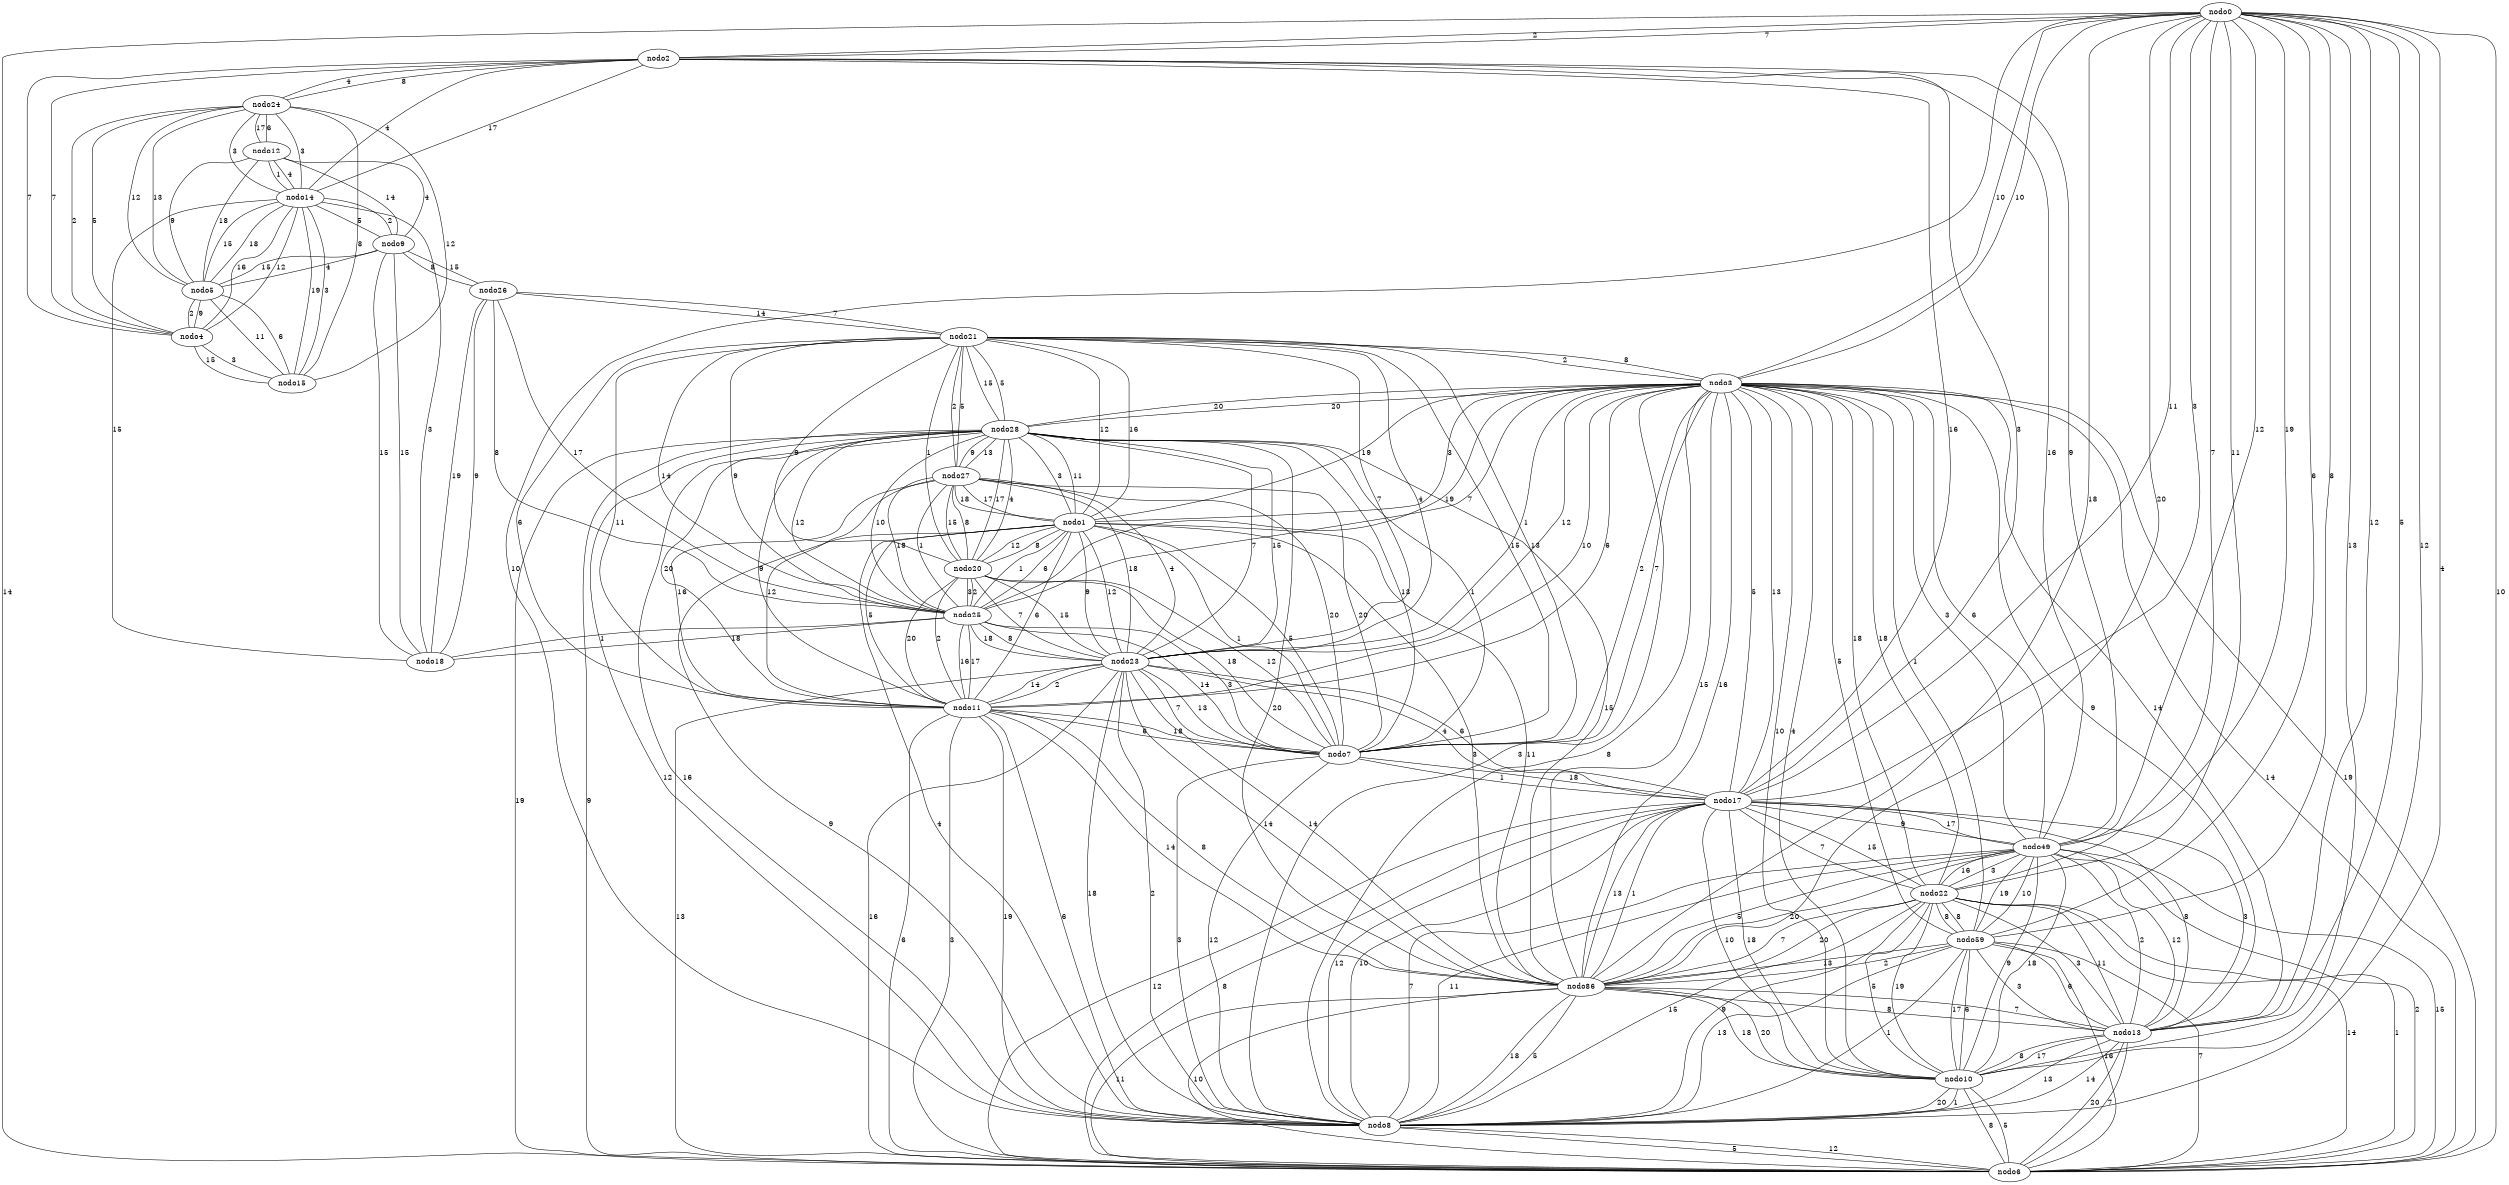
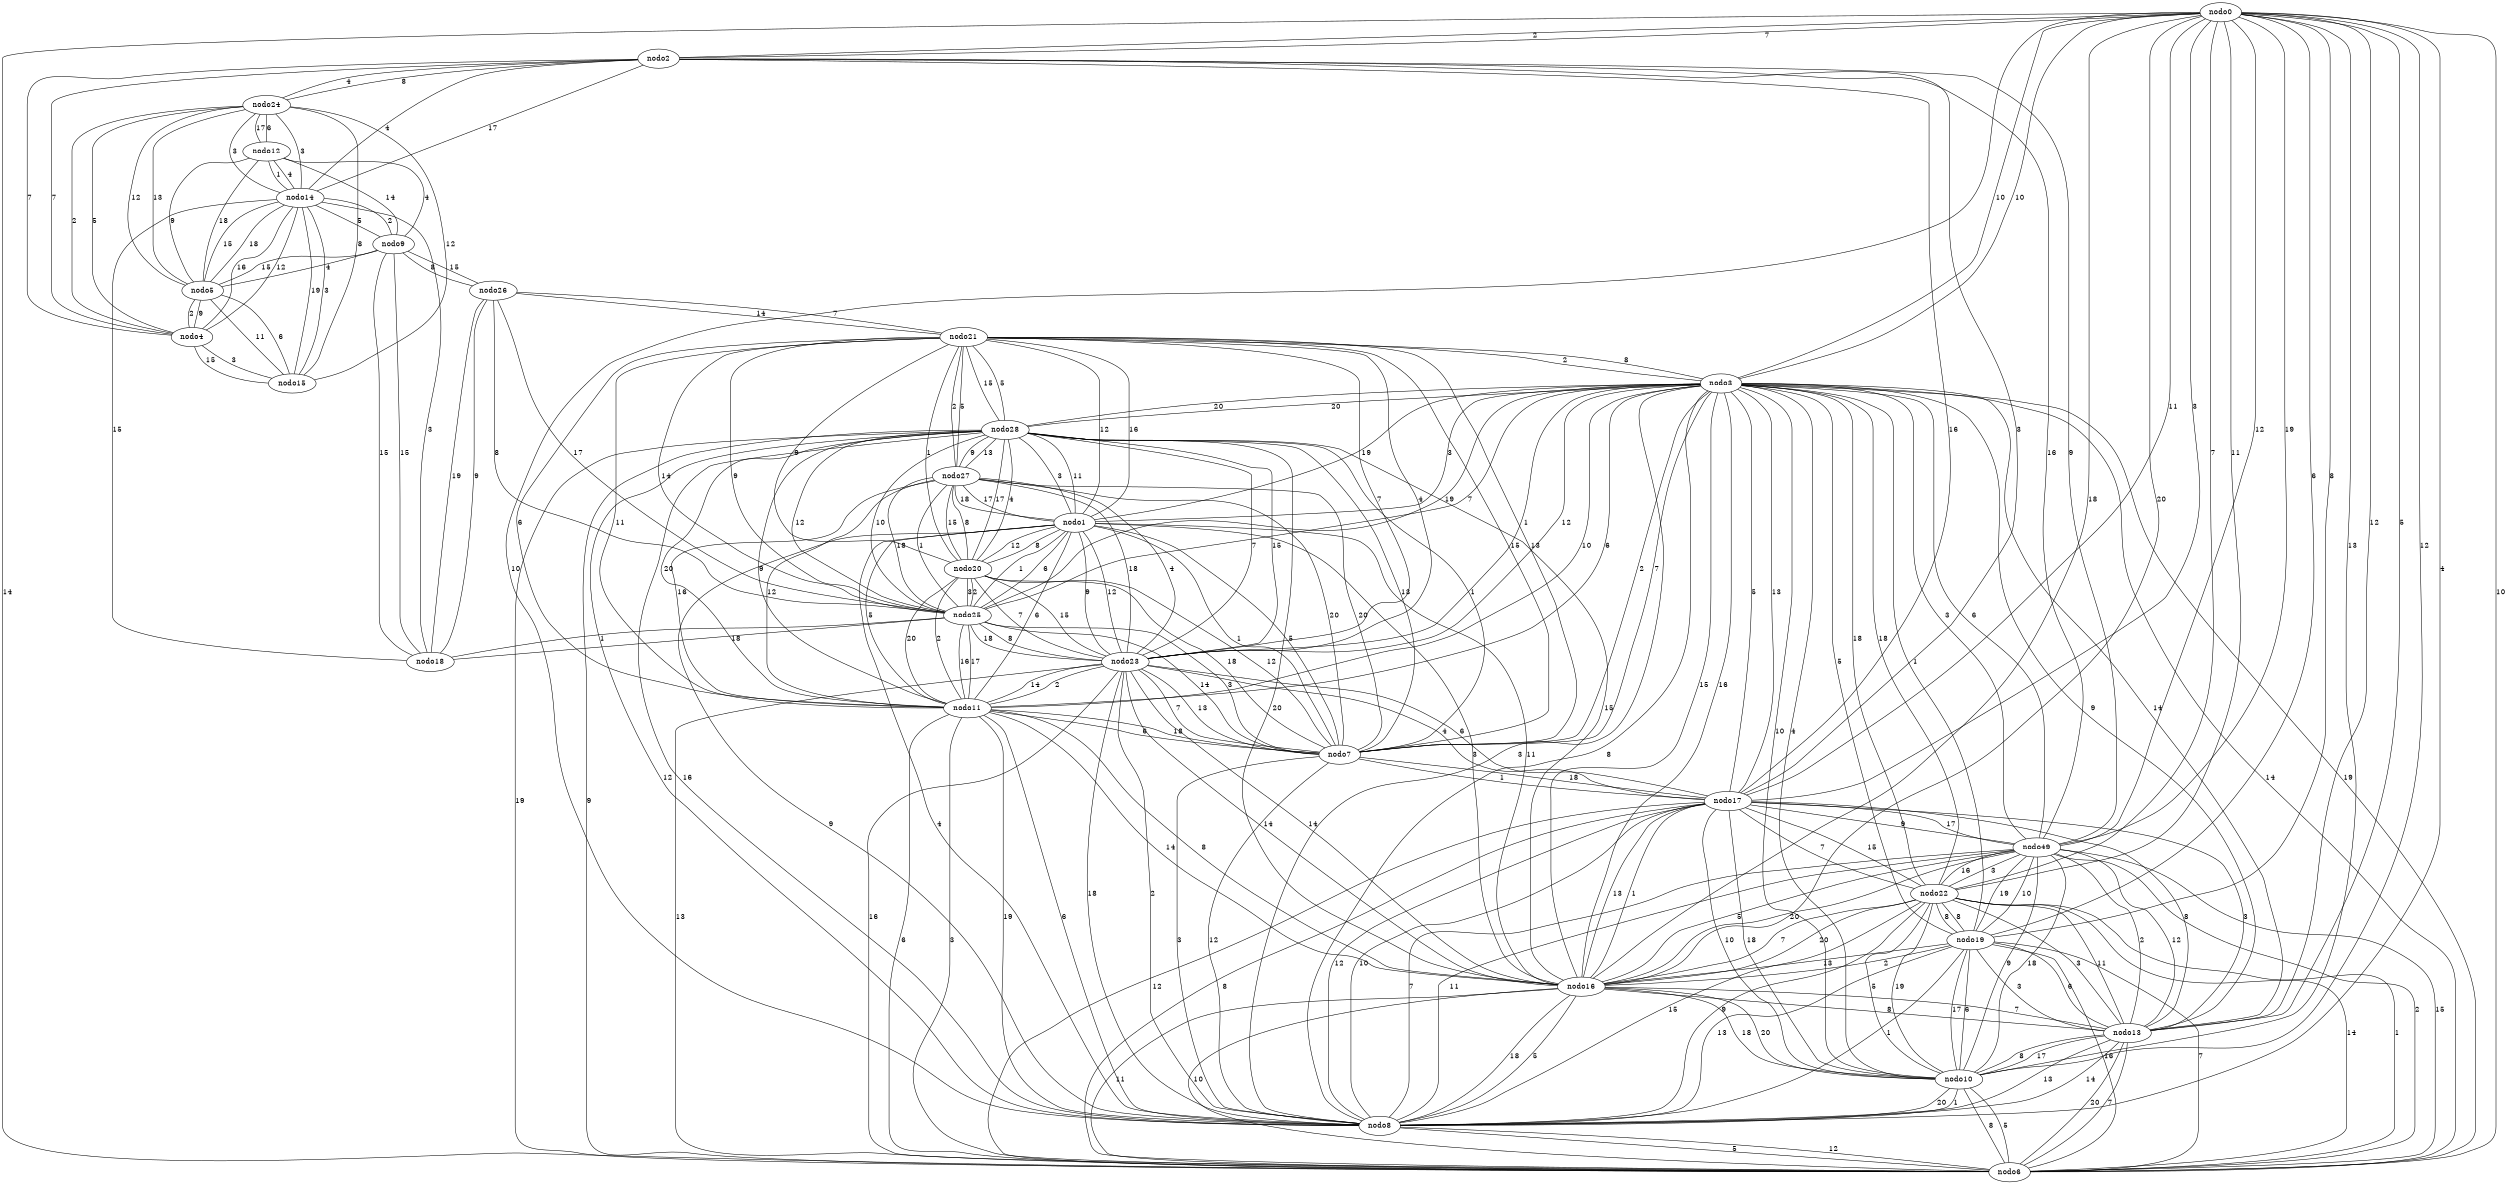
(1971, 940) -> (1971, 940)
(1581, 987) -> (1581, 987)
